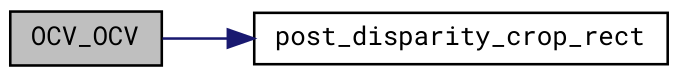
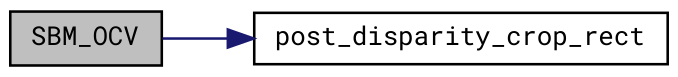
(86, 39) -> (86, 39)
